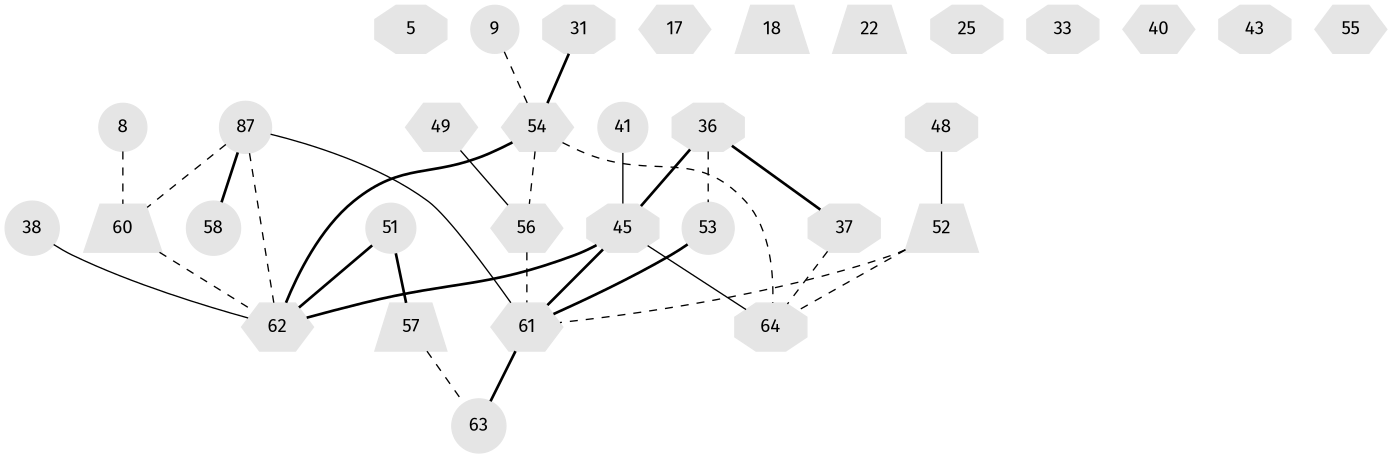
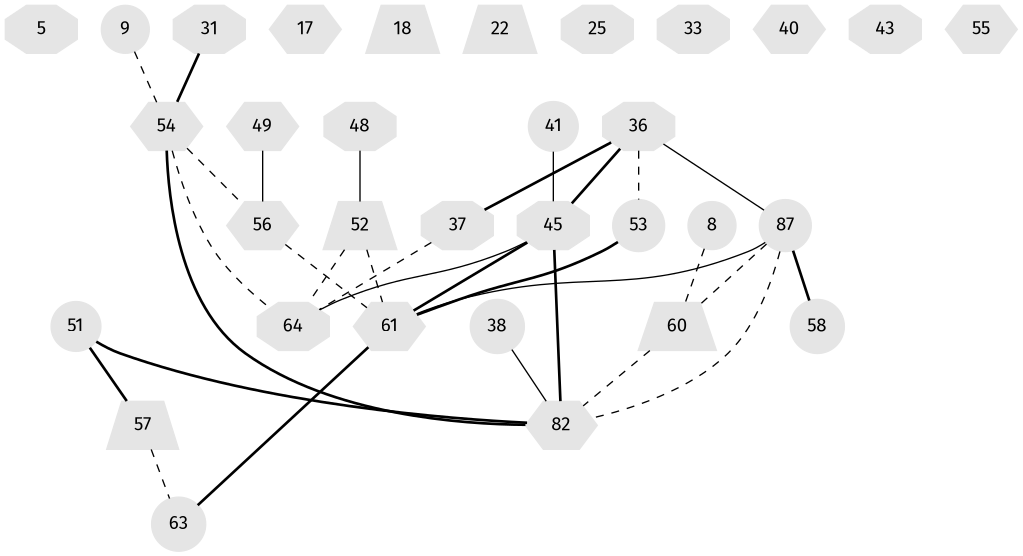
none -> (714, 177)
(278, 327) -> (561, 425)
